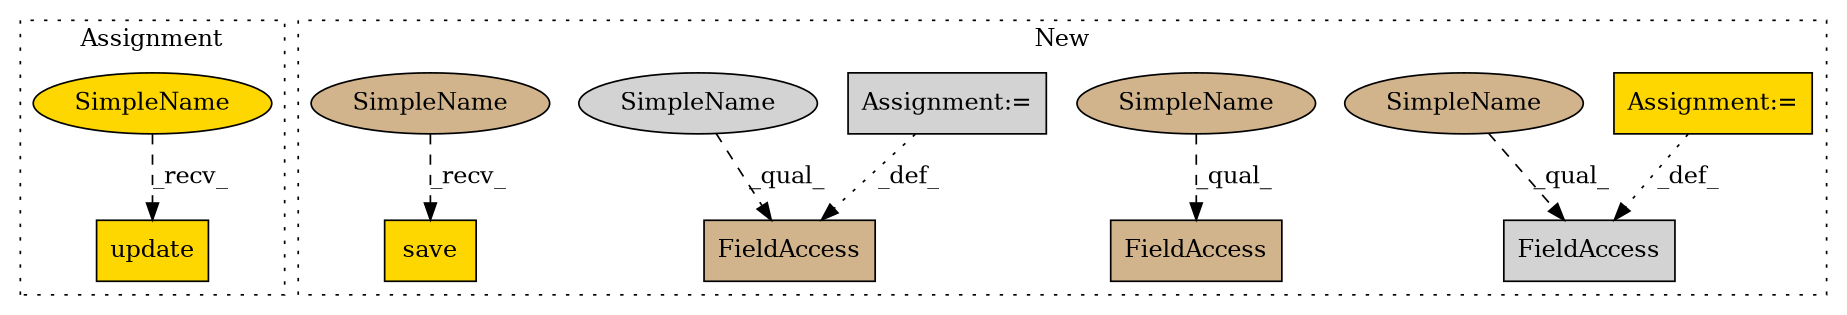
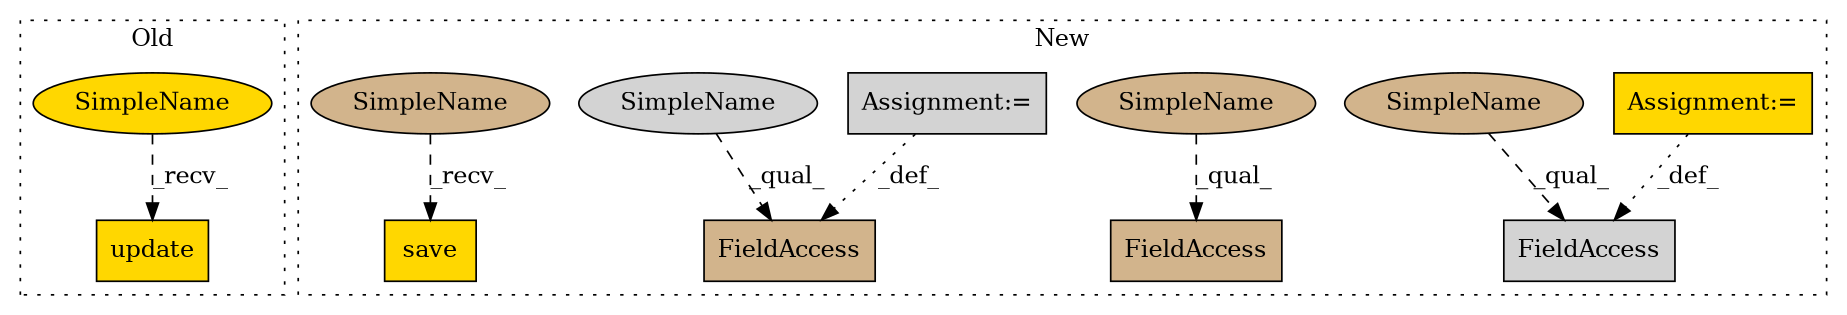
(152, 40) -> (152, 40)
